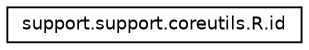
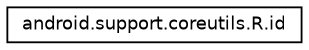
(154, 25) -> (154, 25)
